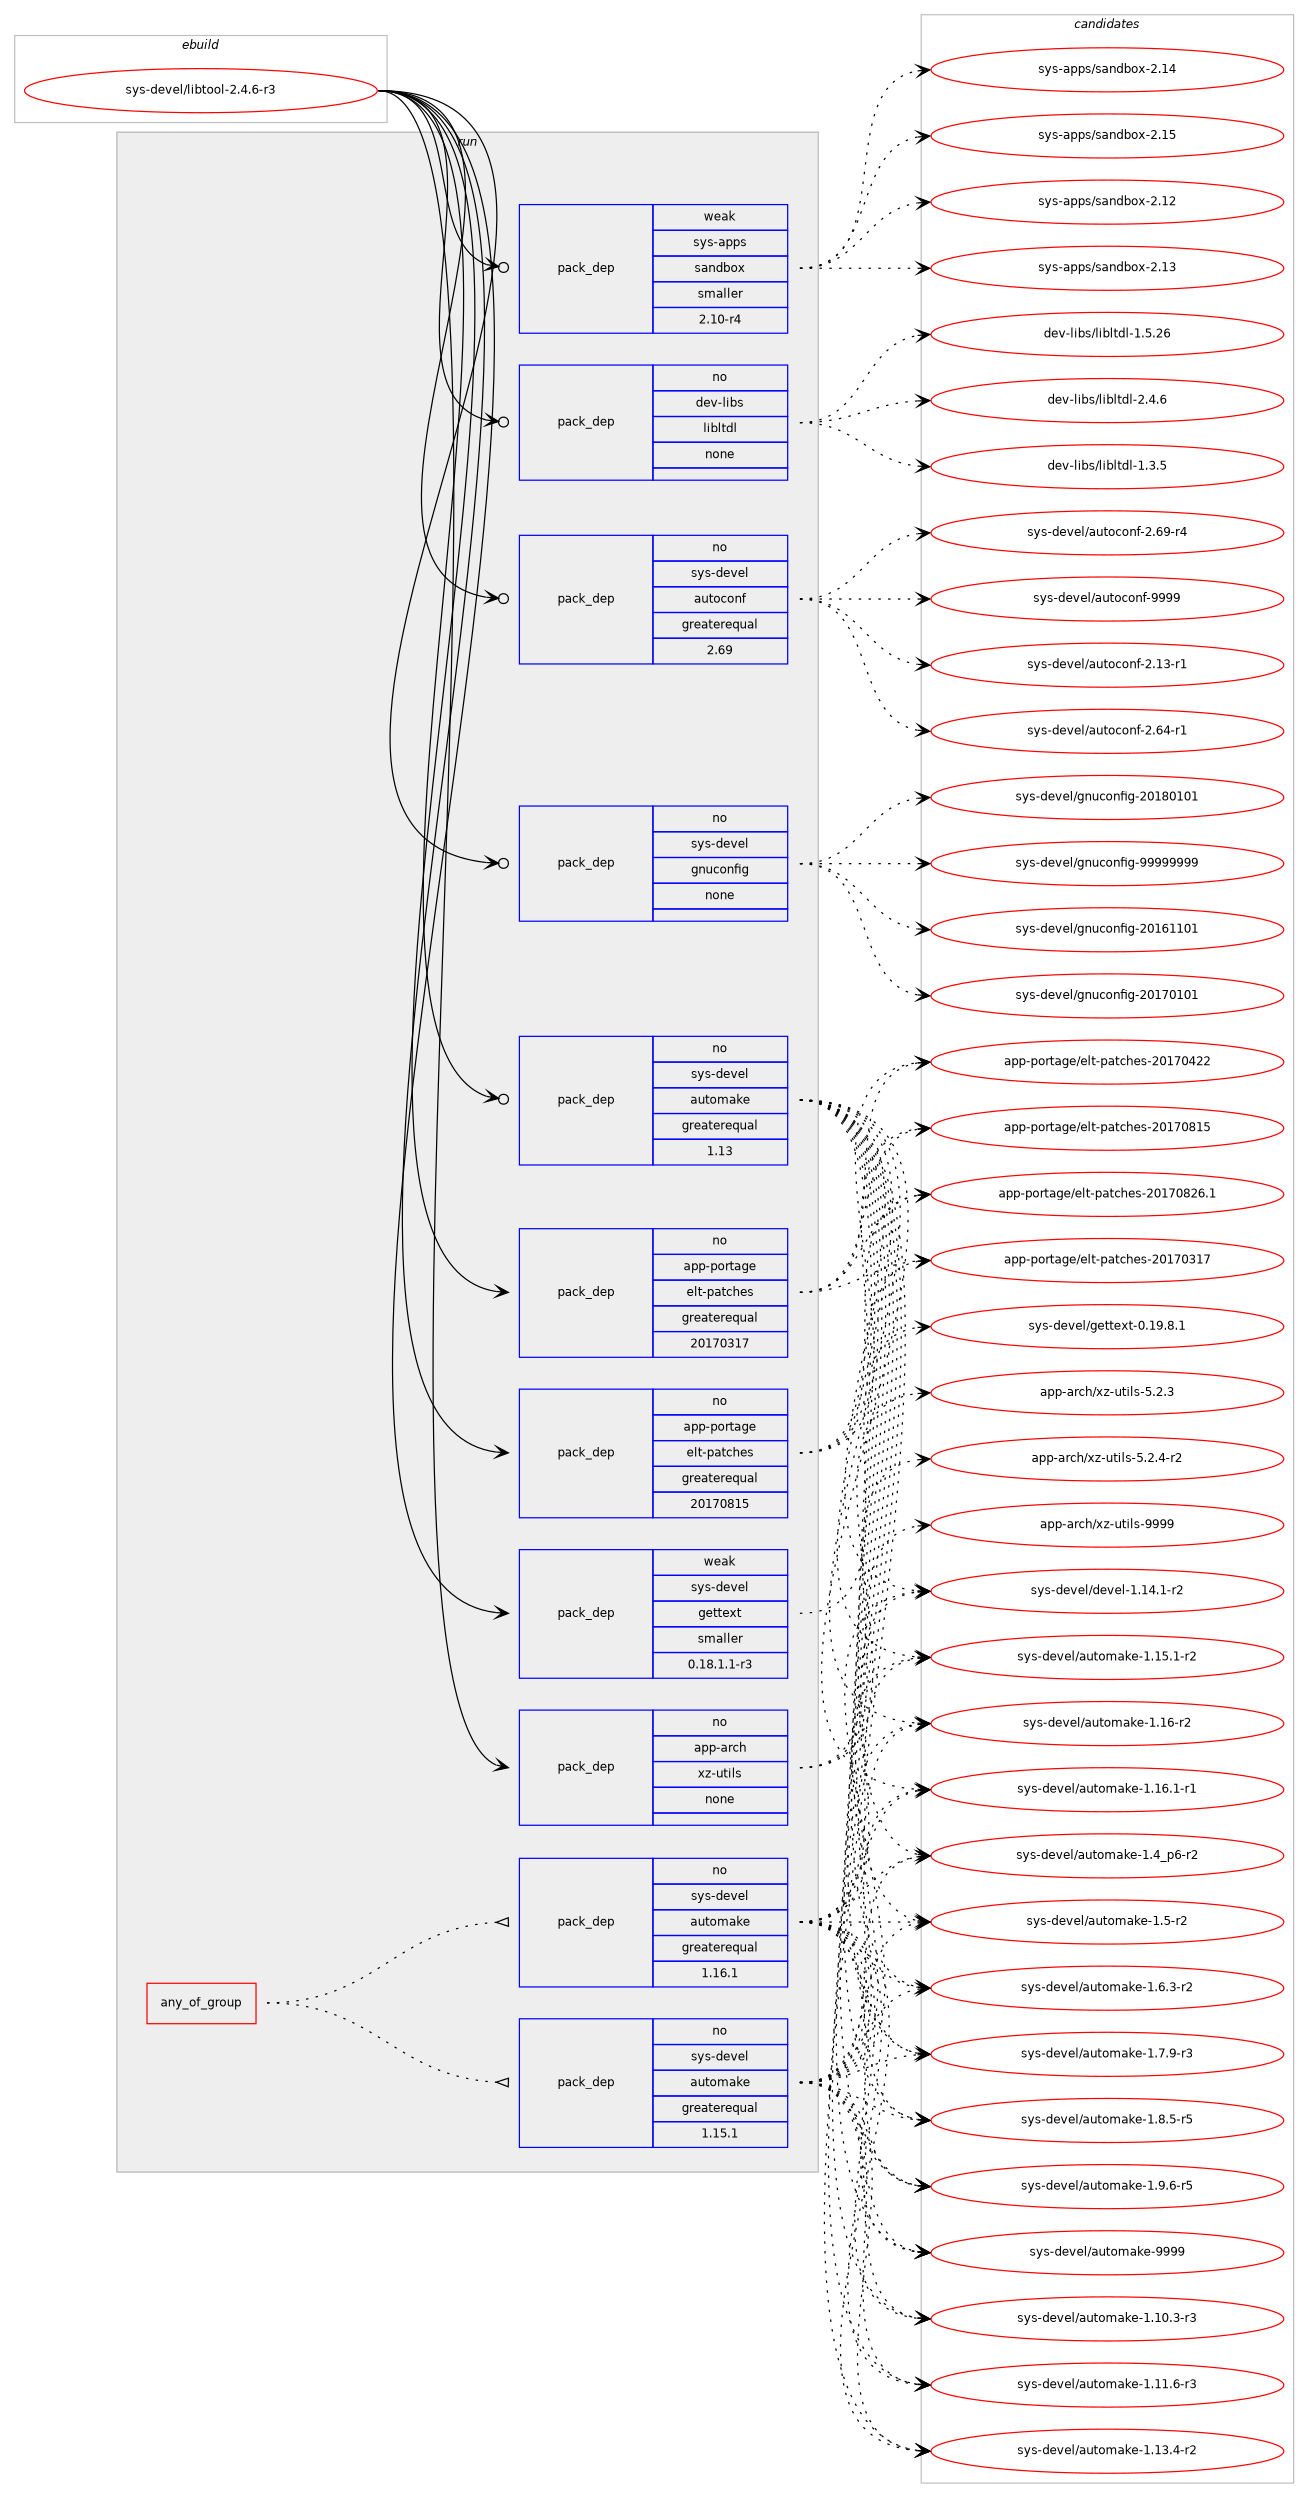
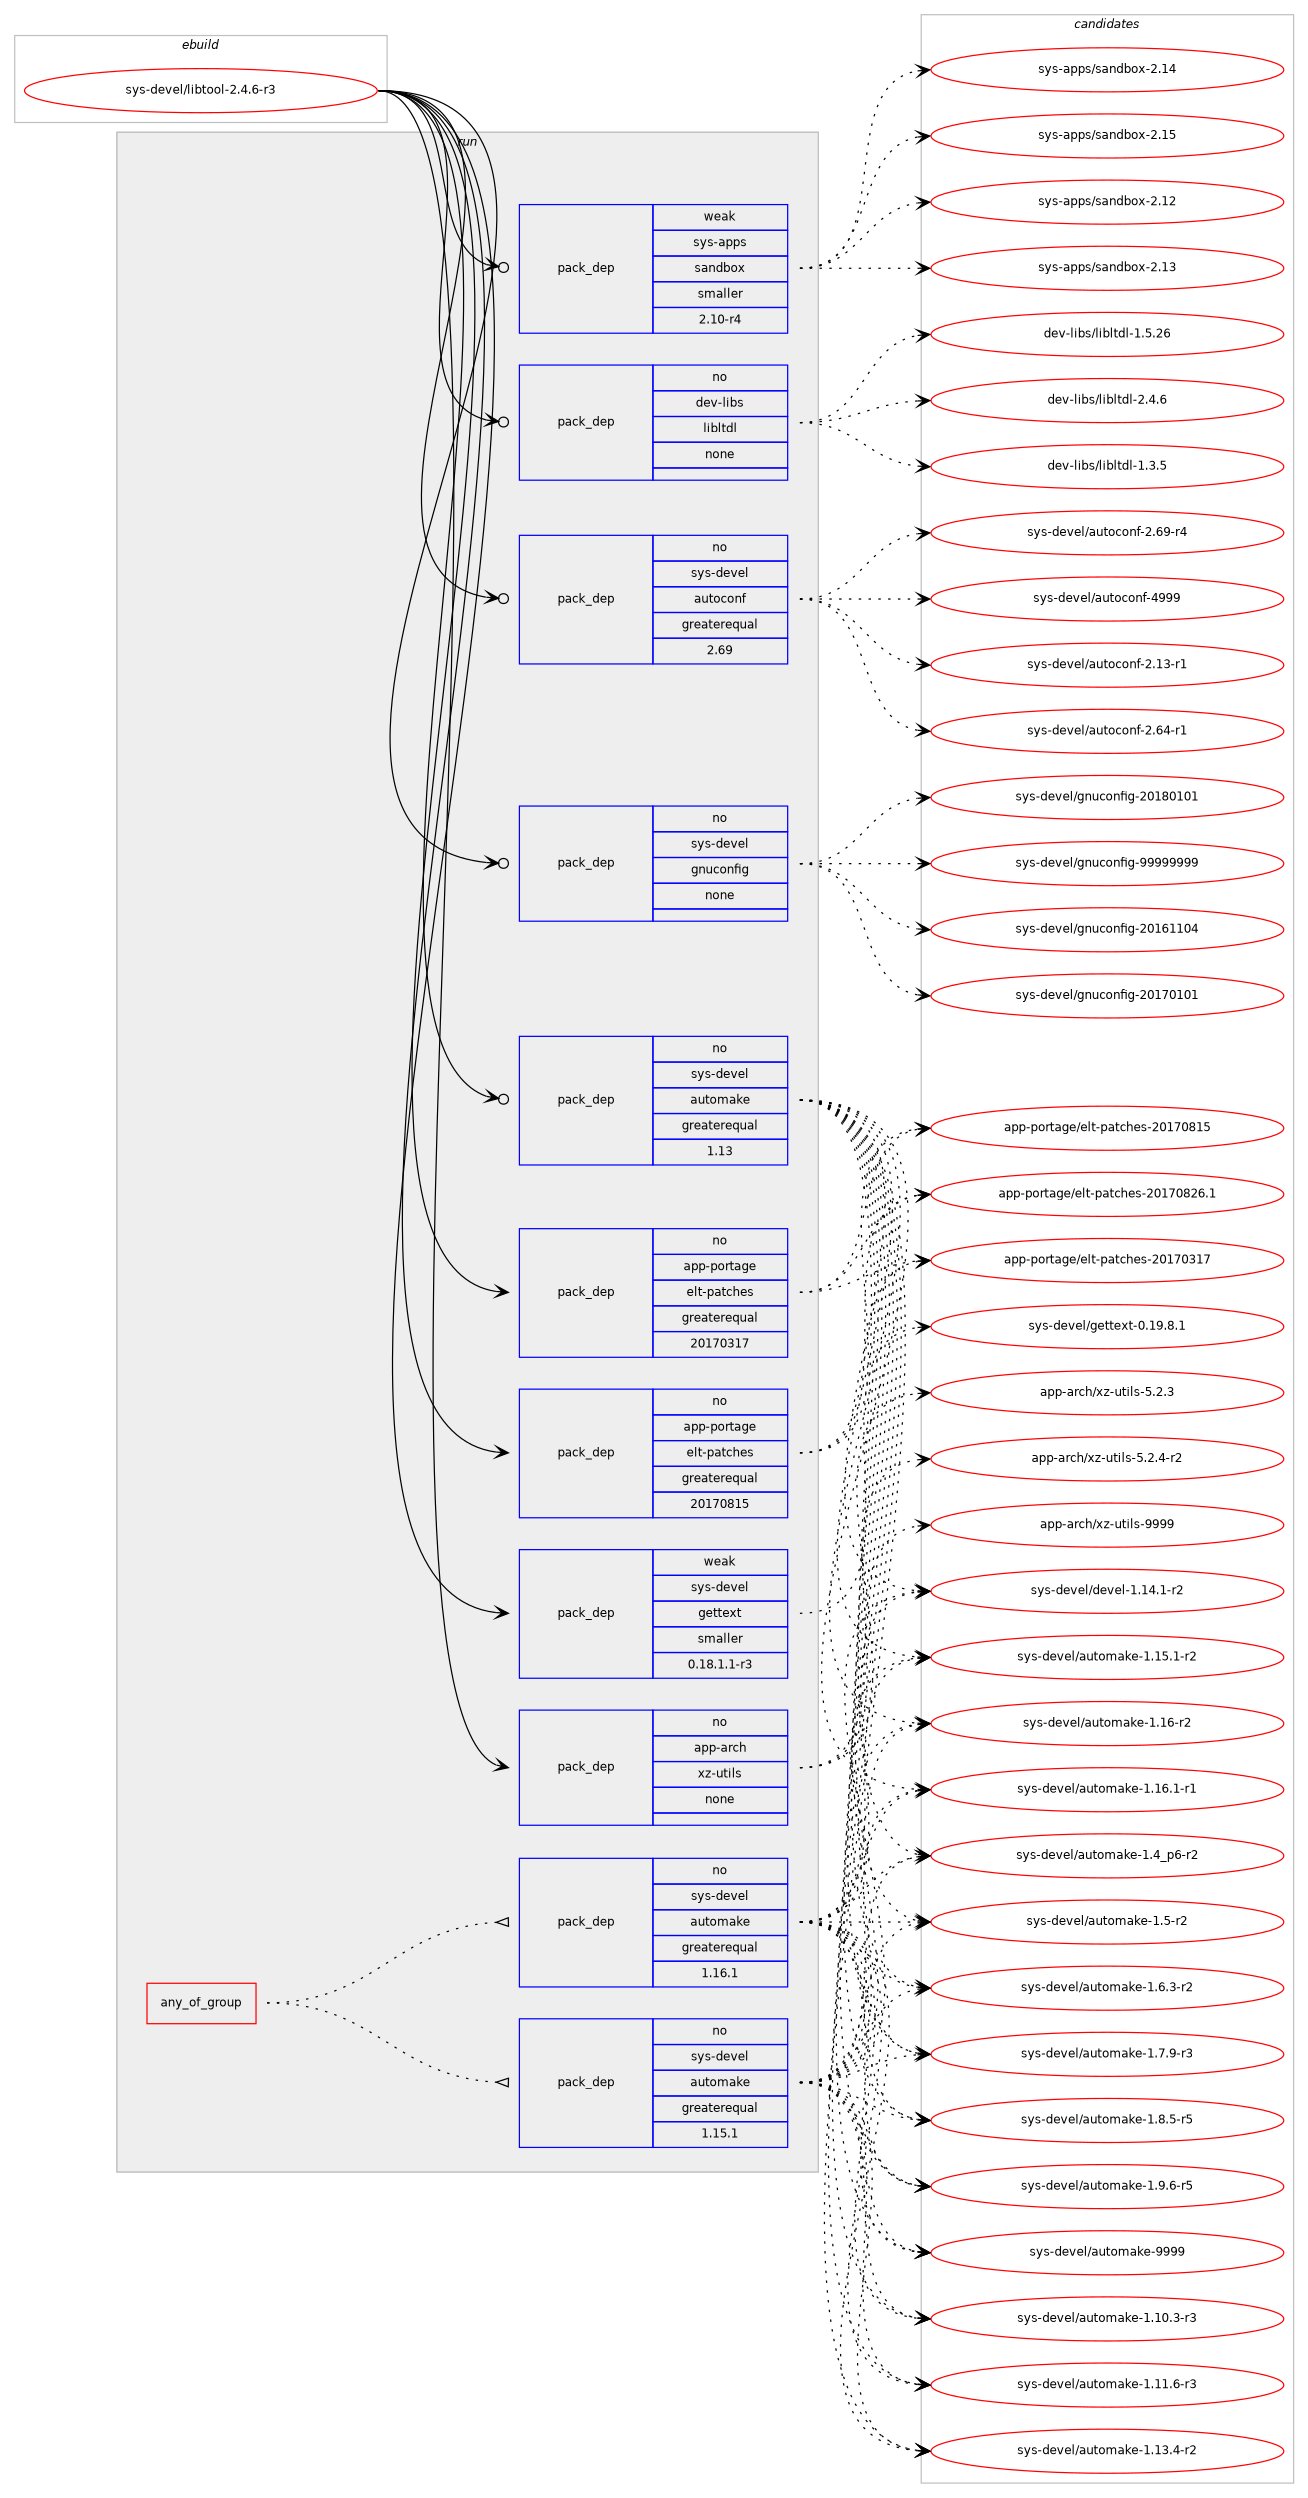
(1107, 599) -> (1107, 599)
(1107, 930) -> (1107, 930)
(1107, 1062) -> none
